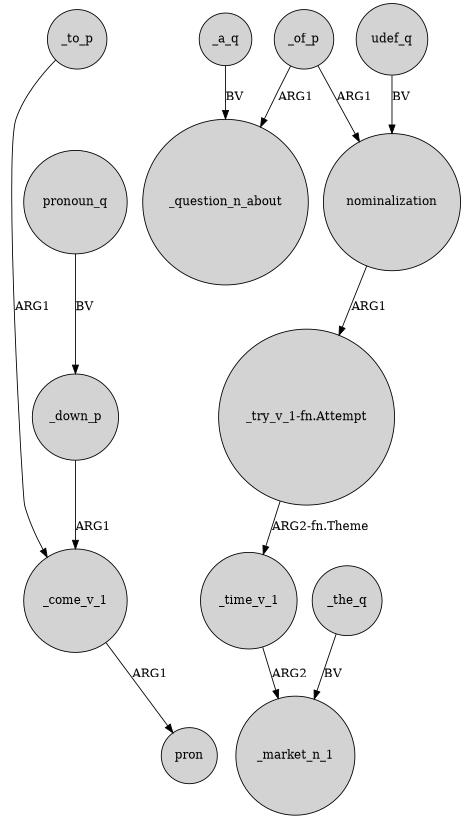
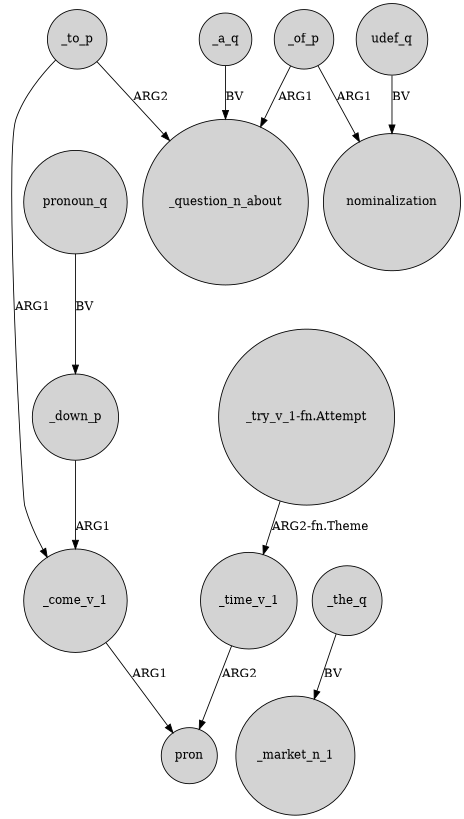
none -> (130, 98)
(355, 296) -> none
(269, 669) -> (217, 684)
